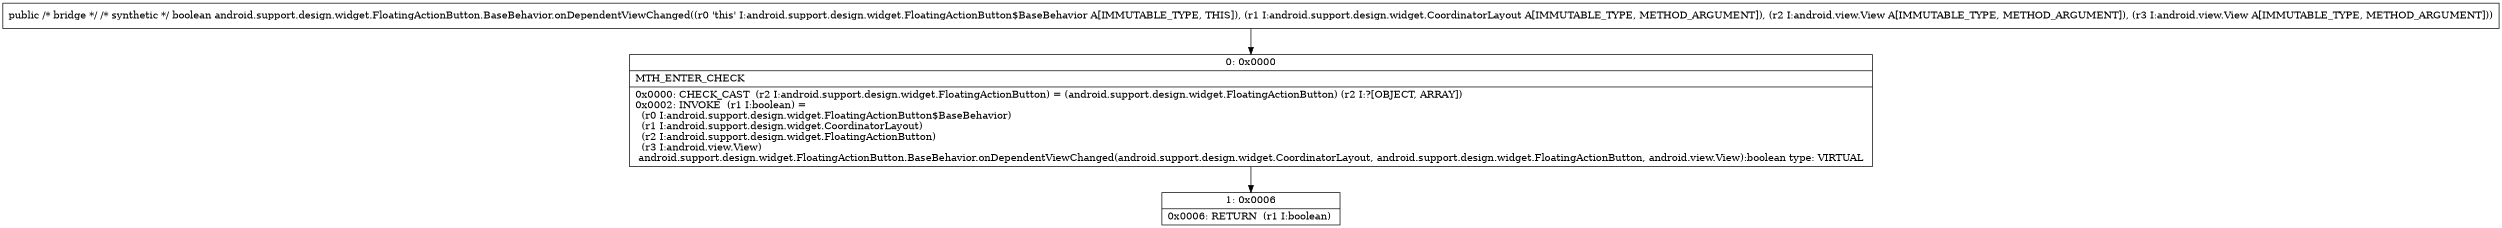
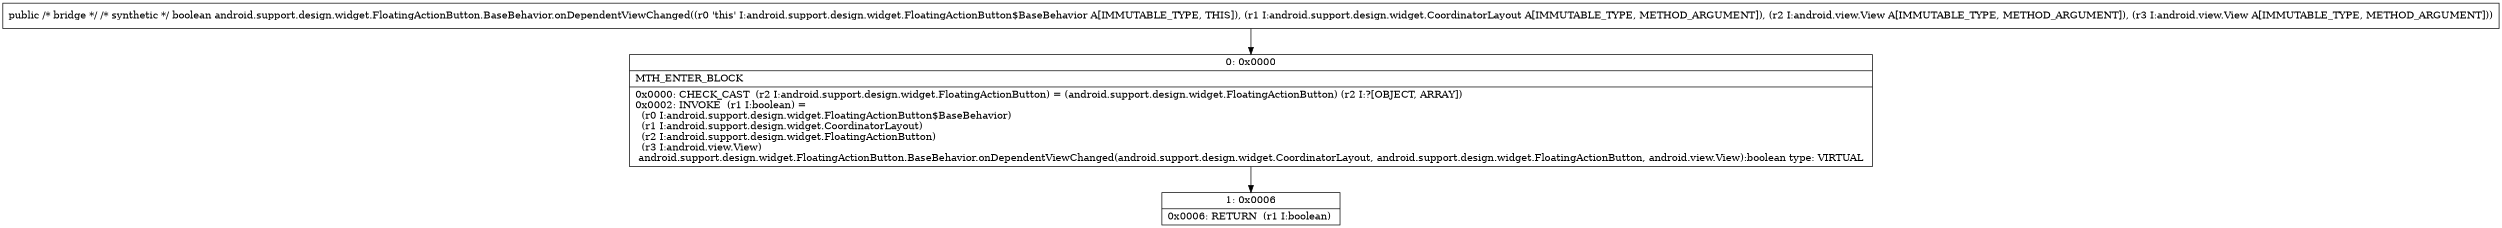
(690, 79) -> (689, 79)
